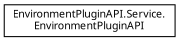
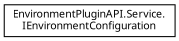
(90, 21) -> (90, 21)
